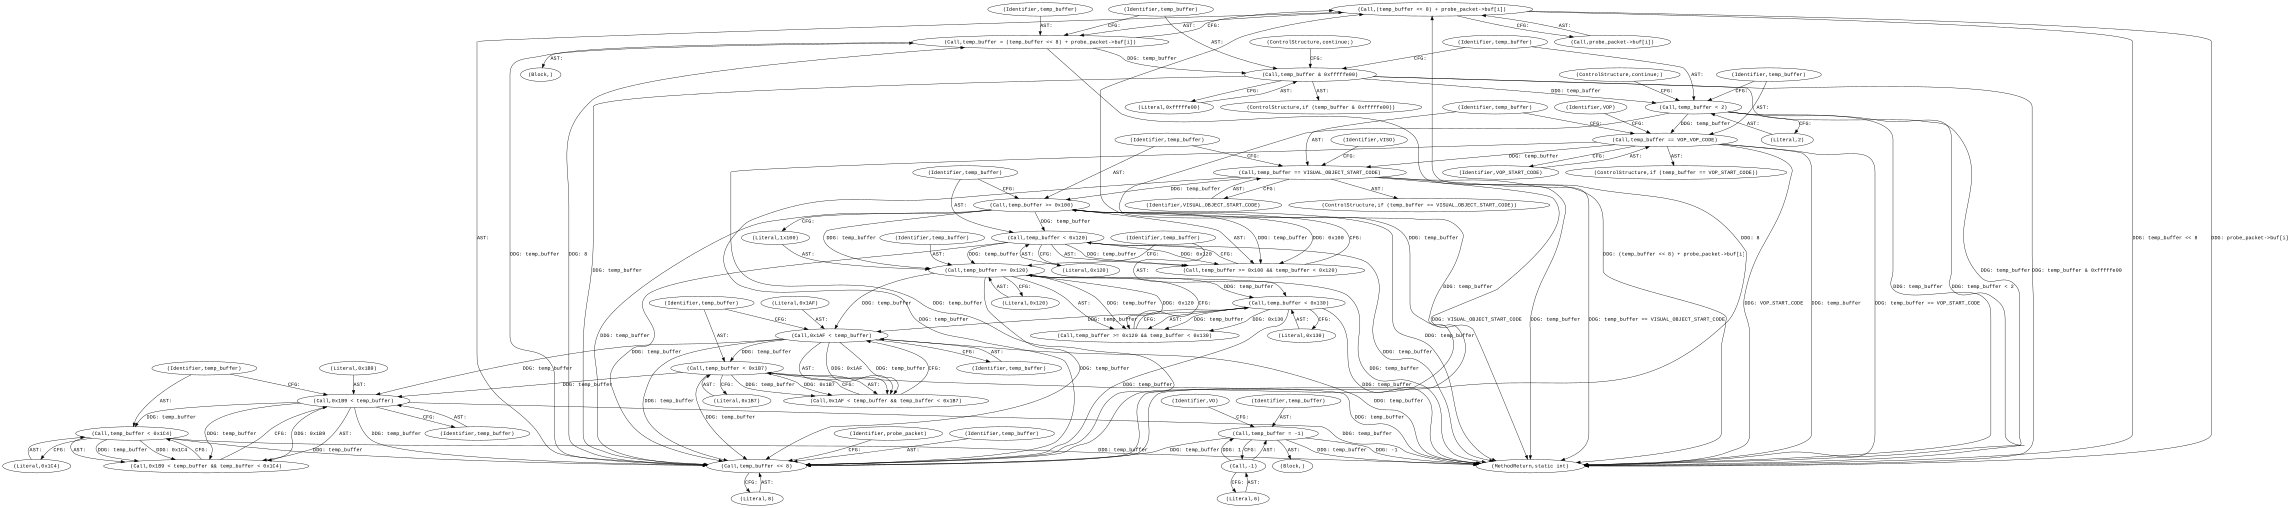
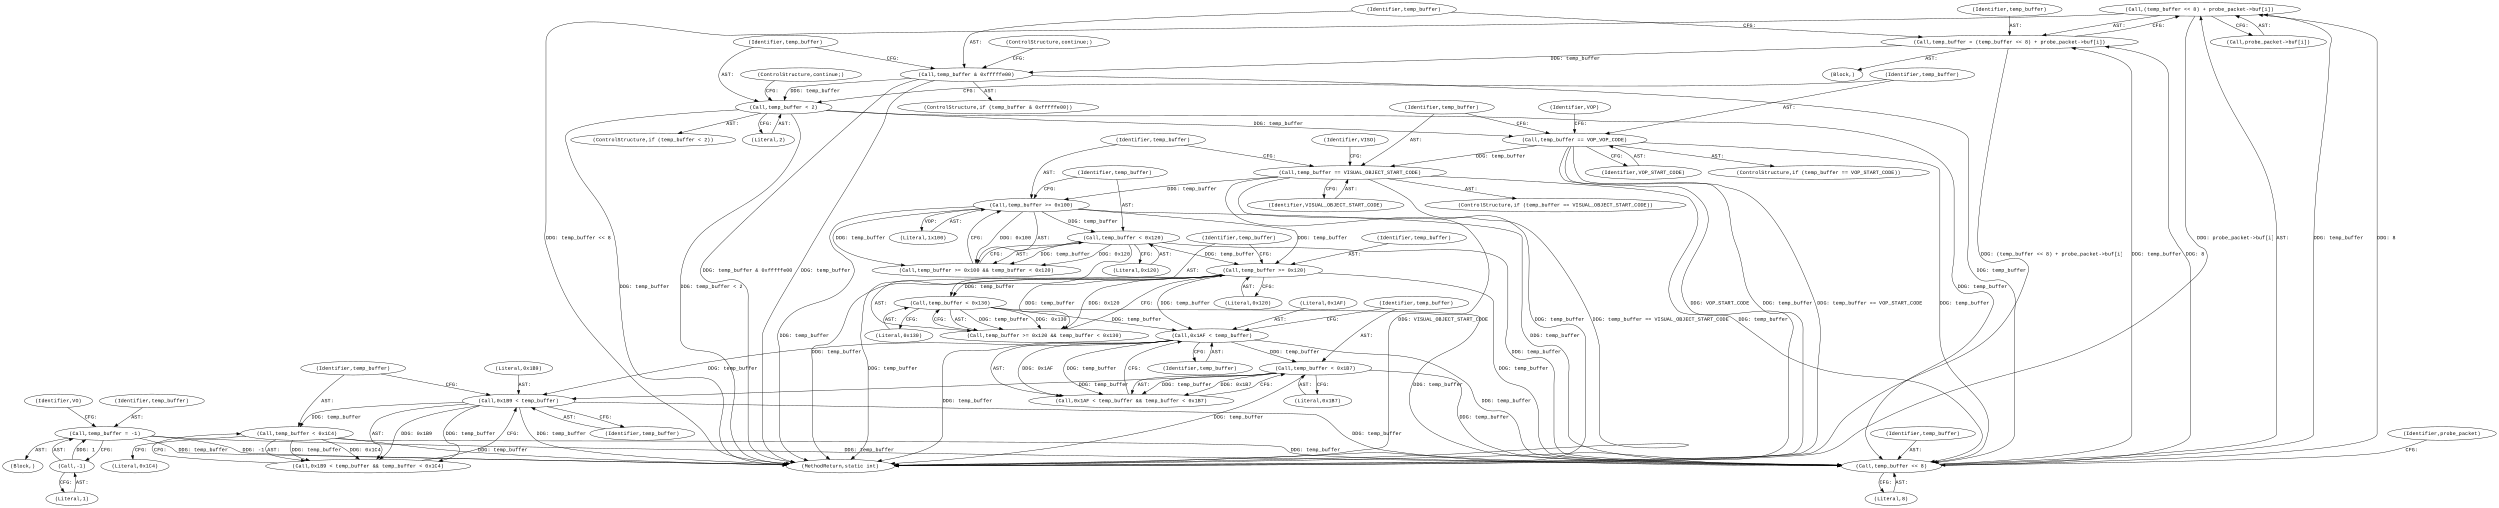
(1169, 107) -> none
none -> (653, 140)
(810, 221) -> (933, 221)
(852, 265) -> (955, 217)
(1422, 393) -> none
(48, 441) -> none
(1243, 499) -> (72, 499)
